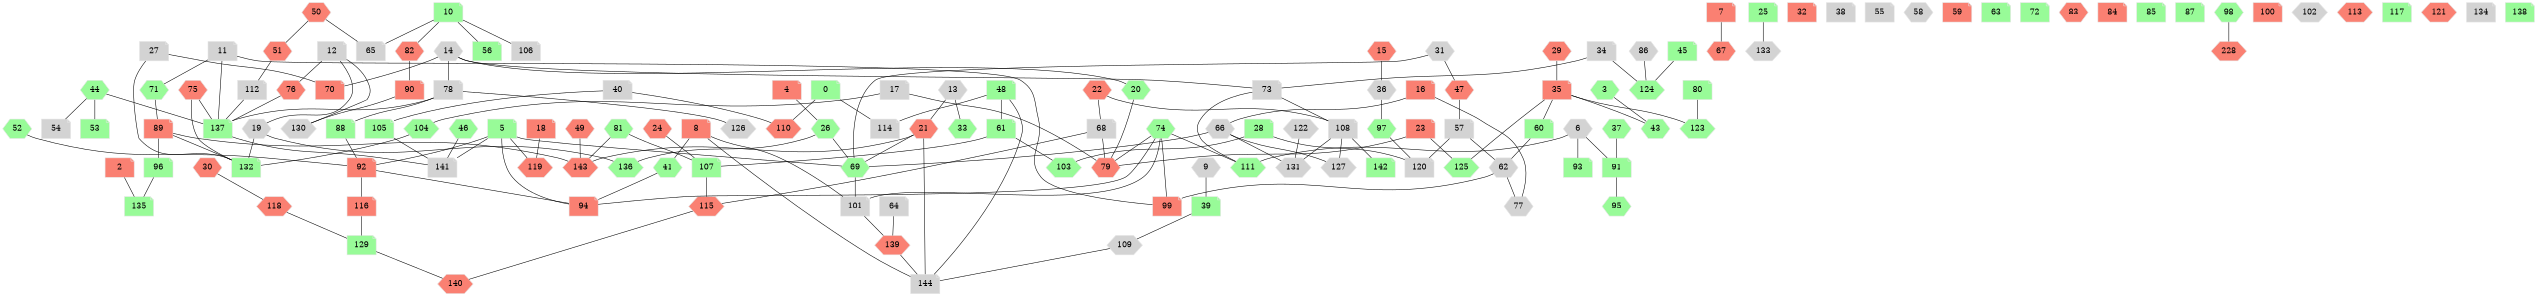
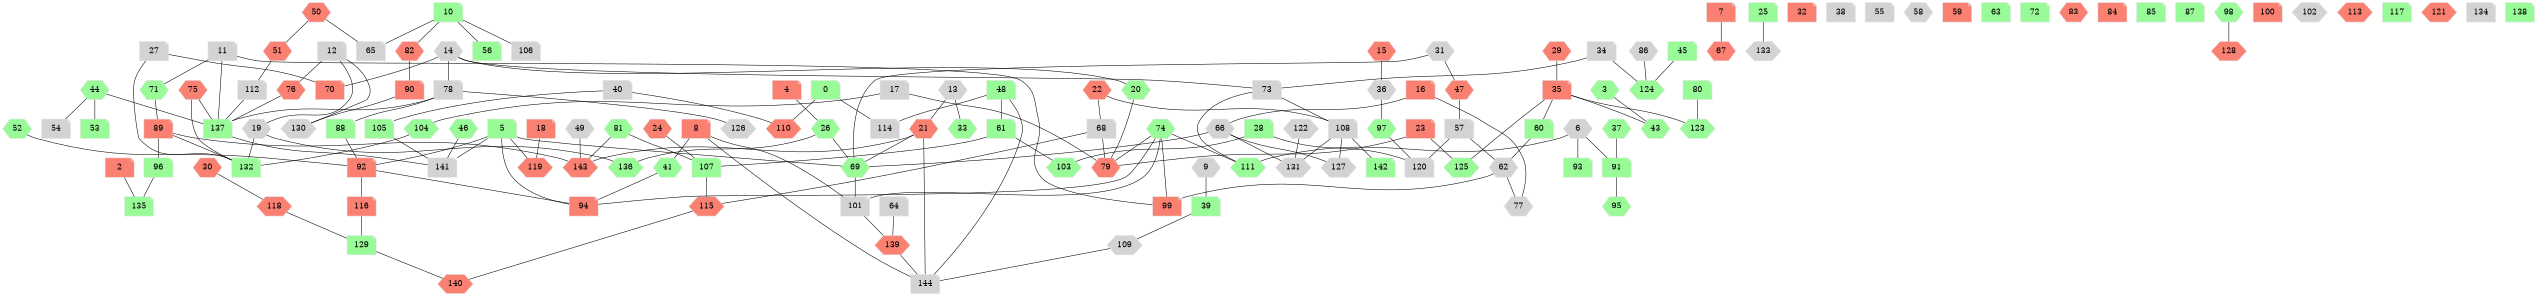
(2229, 51) -> (2229, 51)
(580, 129) -> (580, 129)
